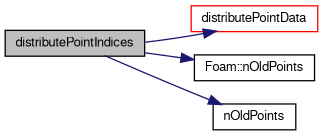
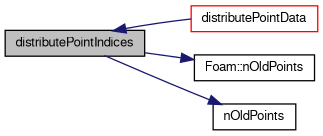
(174, 38) -> (158, 23)
